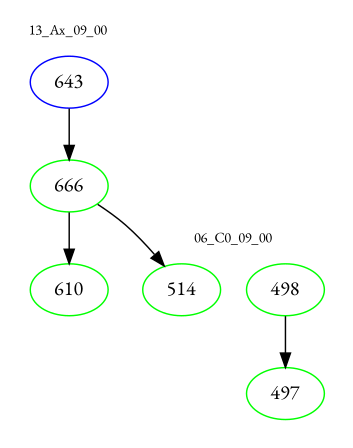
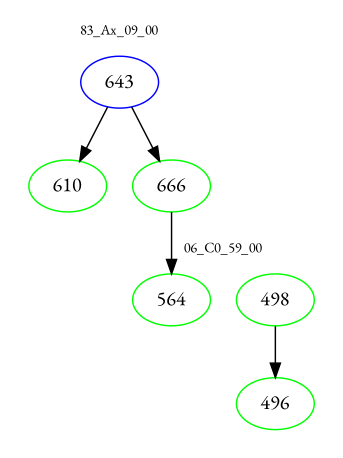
(68, 31) -> (120, 31)
(69, 231) -> (97, 128)
(234, 239) -> (223, 249)
(182, 290) -> (172, 300)
(285, 394) -> (275, 404)
